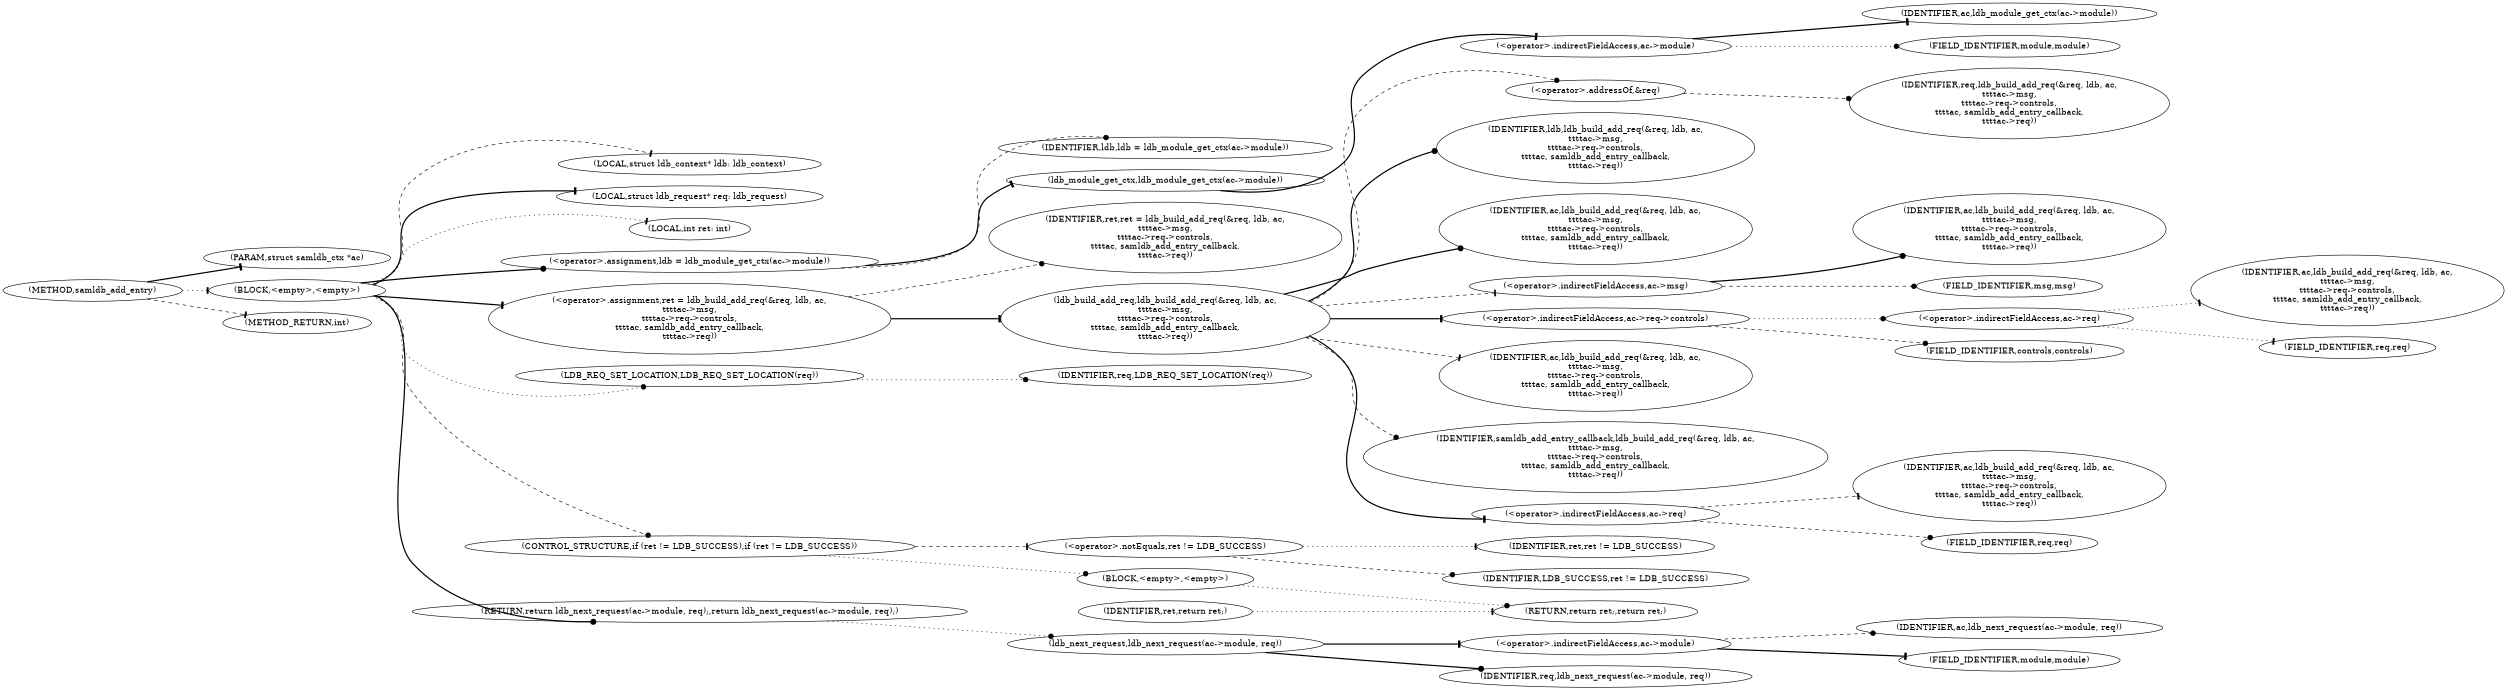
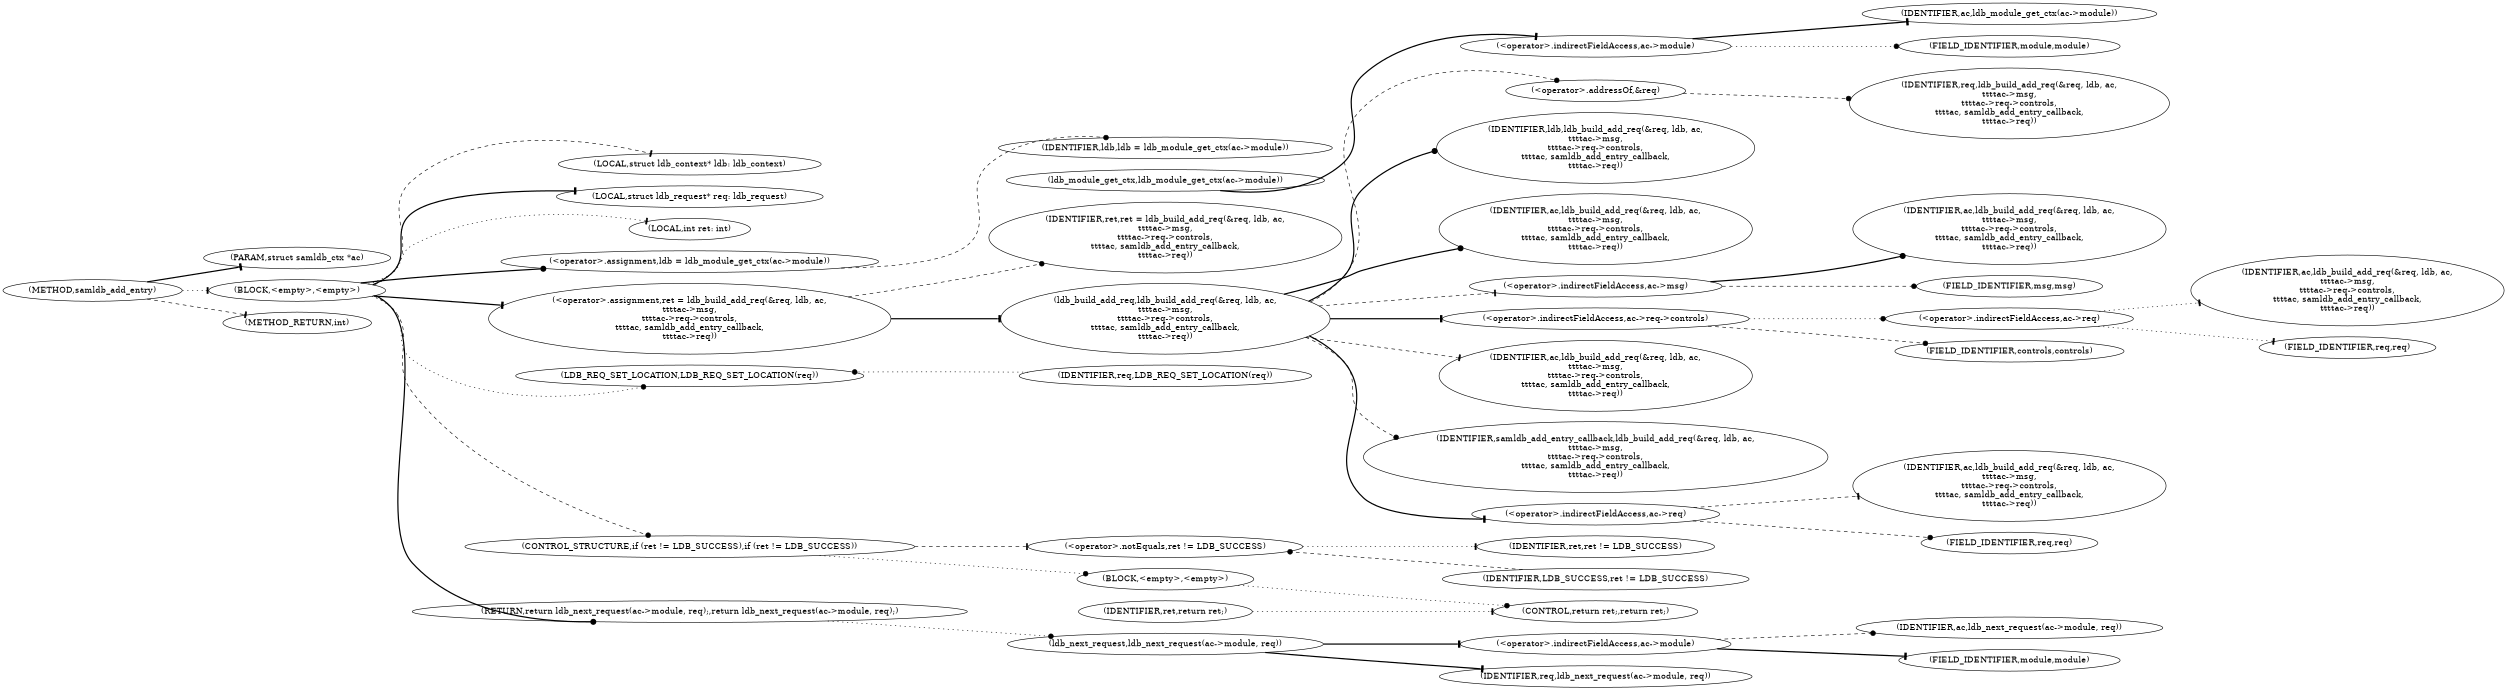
(956, 251) -> none
(938, 380) -> (943, 372)
(1338, 566) -> (1408, 561)
(1596, 612) -> (1596, 612)
(1373, 661) -> (1373, 661)
